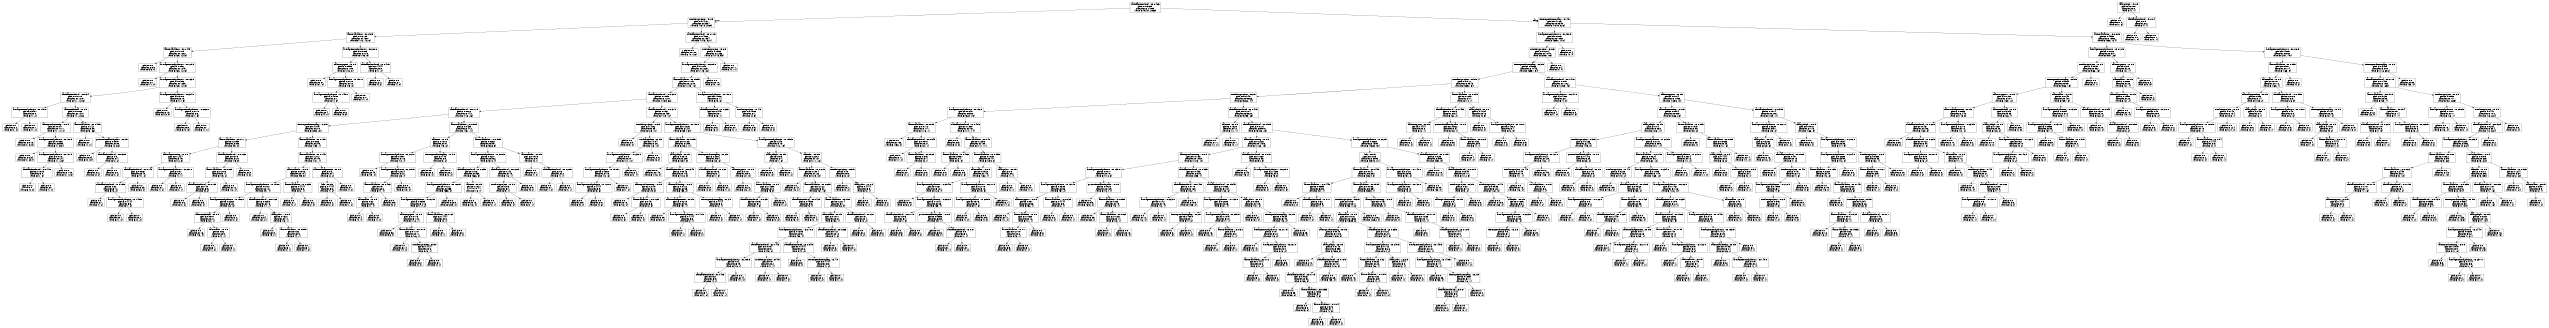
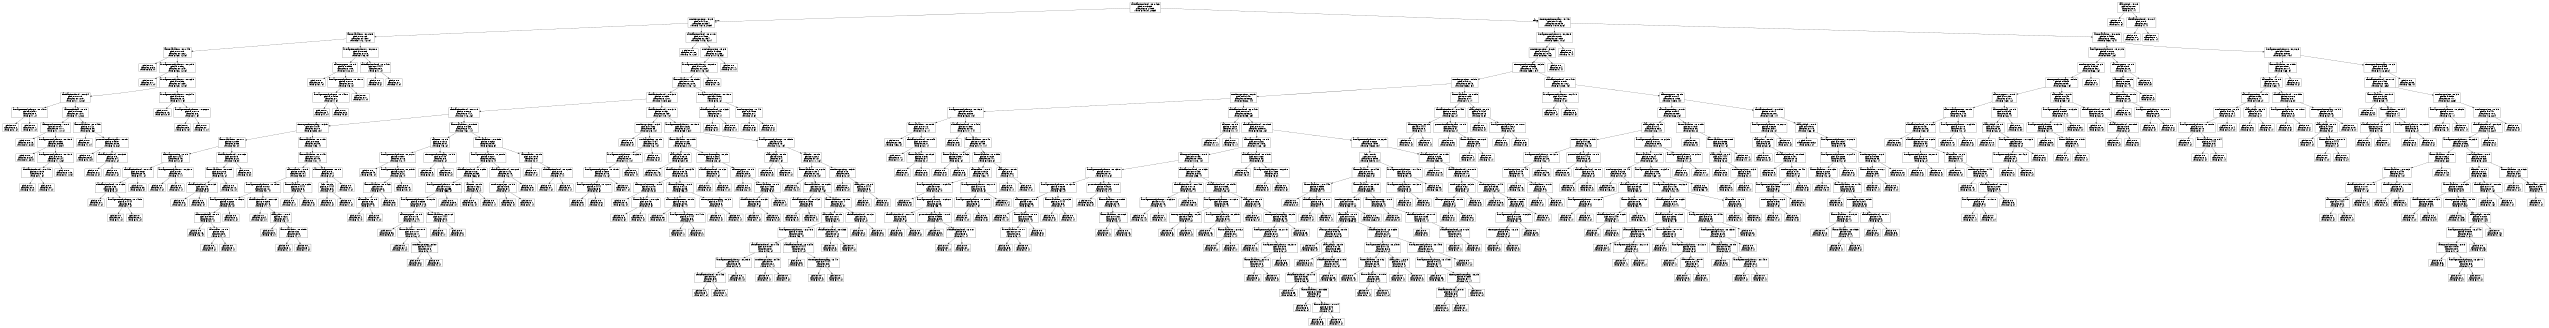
(2255, 113) -> (2255, 113)
(1806, 143) -> (1806, 143)
(27, 188) -> (27, 188)
(474, 188) -> (474, 188)
none -> (1700, 188)
none -> (2361, 203)
(1088, 218) -> none
none -> (1747, 233)
none -> (1310, 248)
